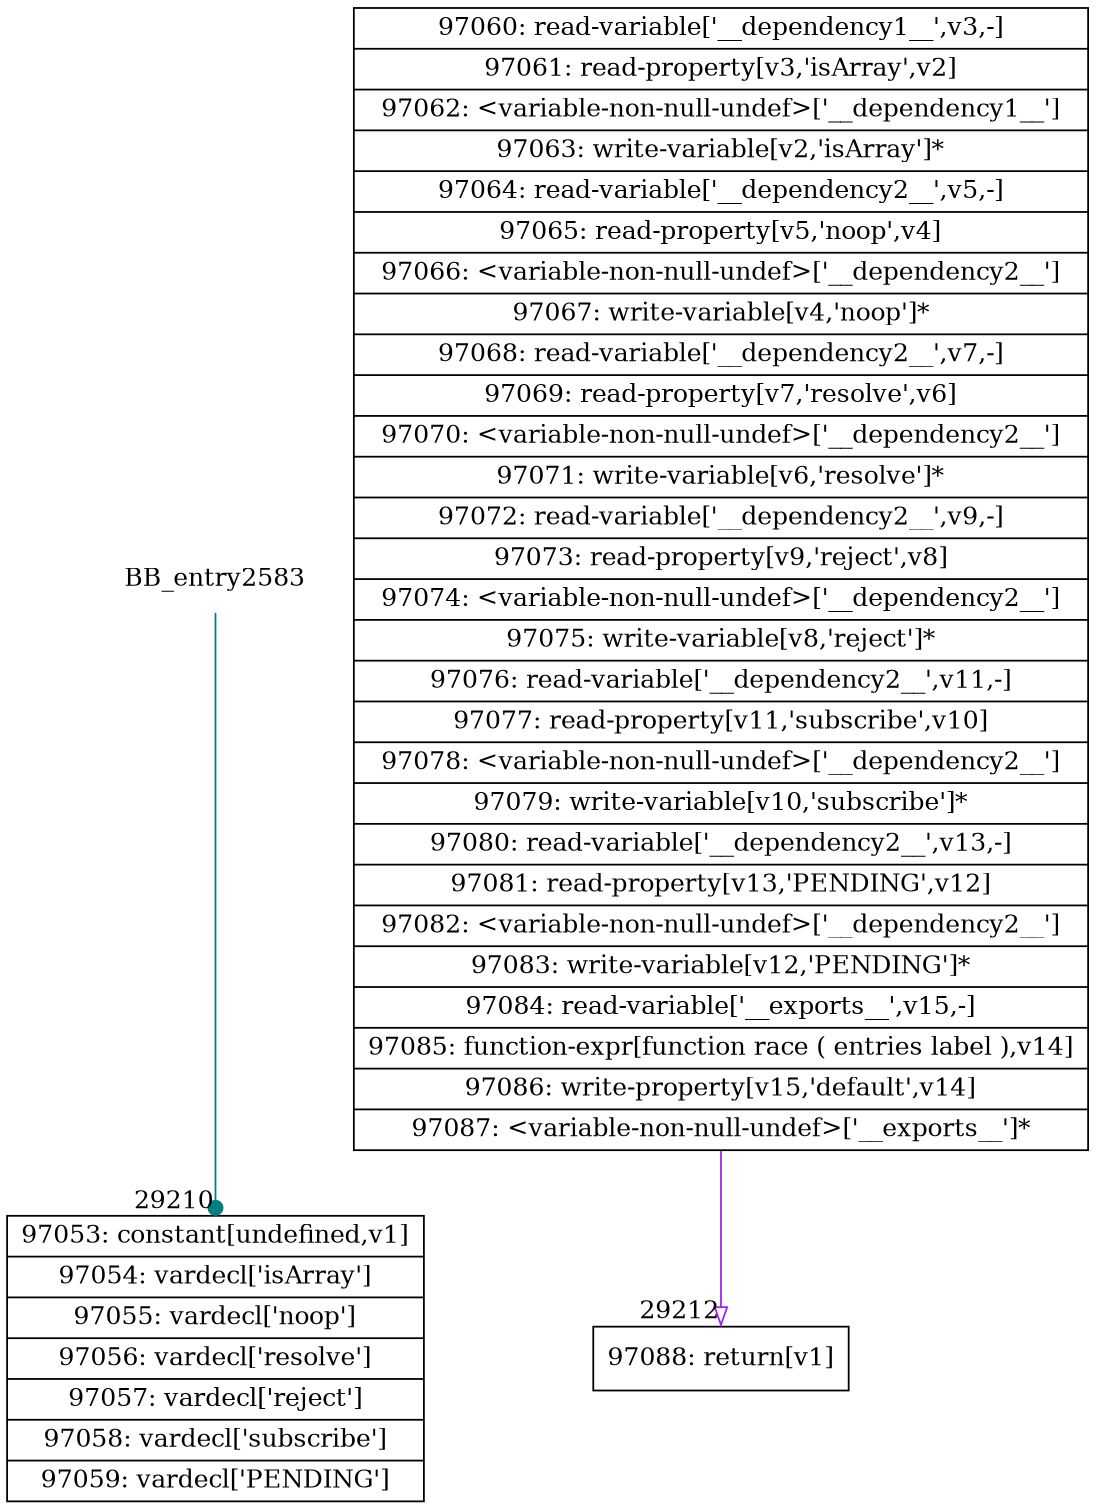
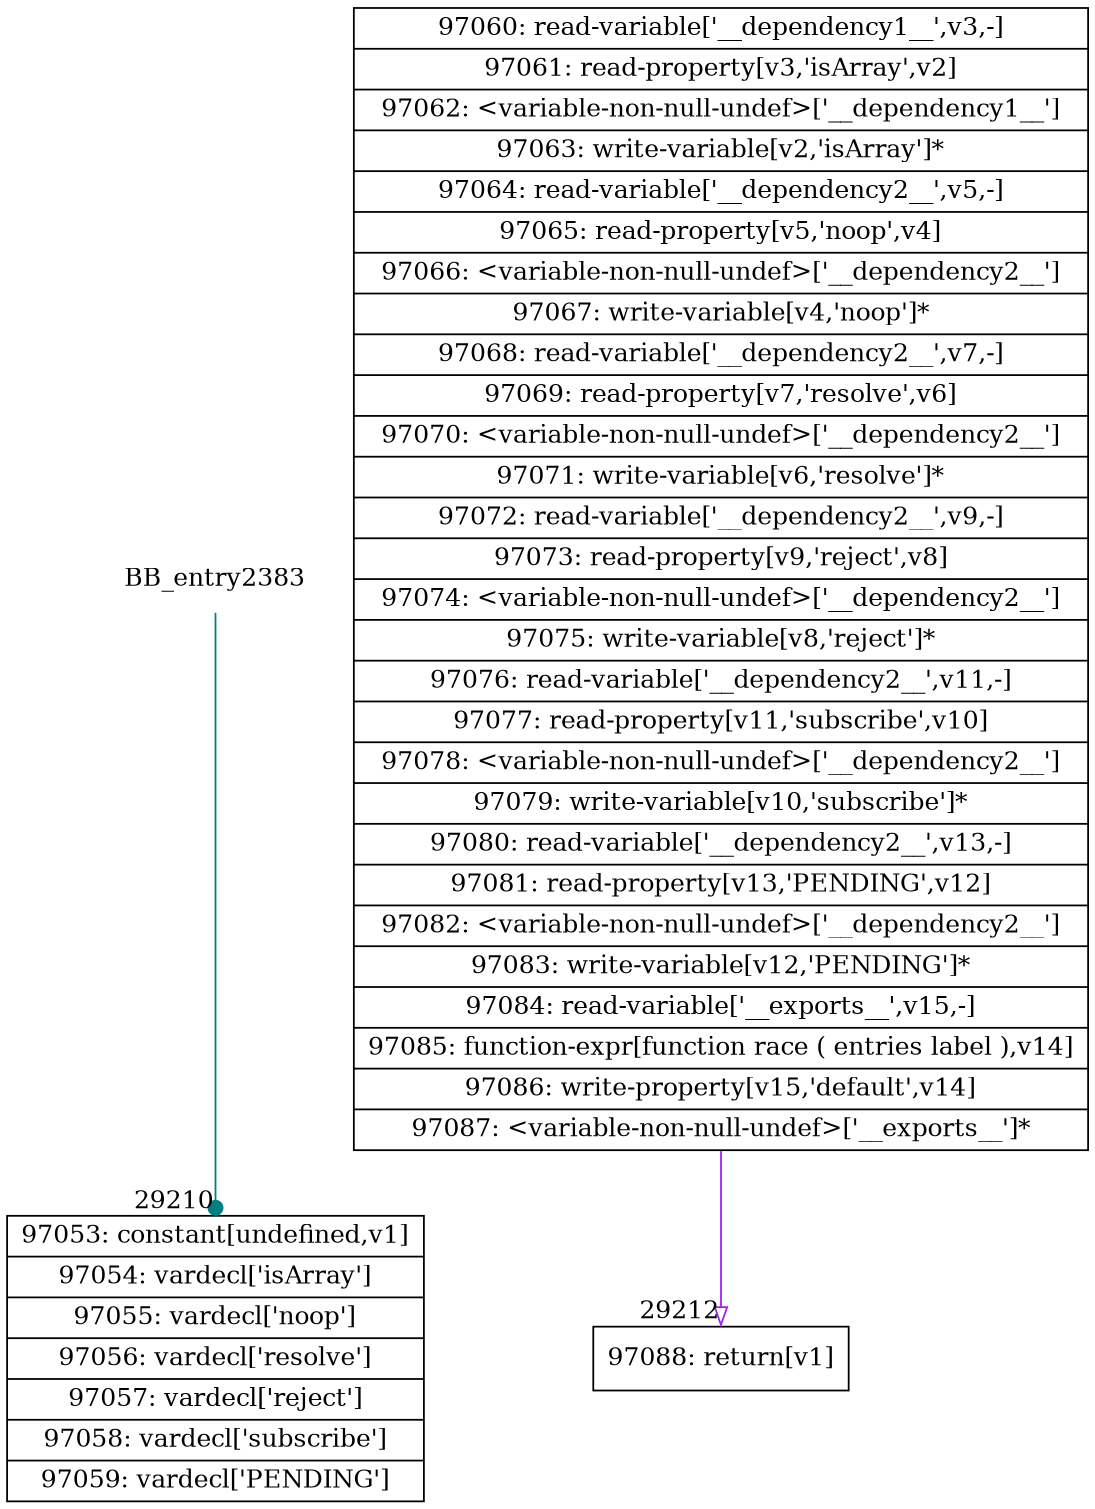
(215, 579) -> (215, 579)
